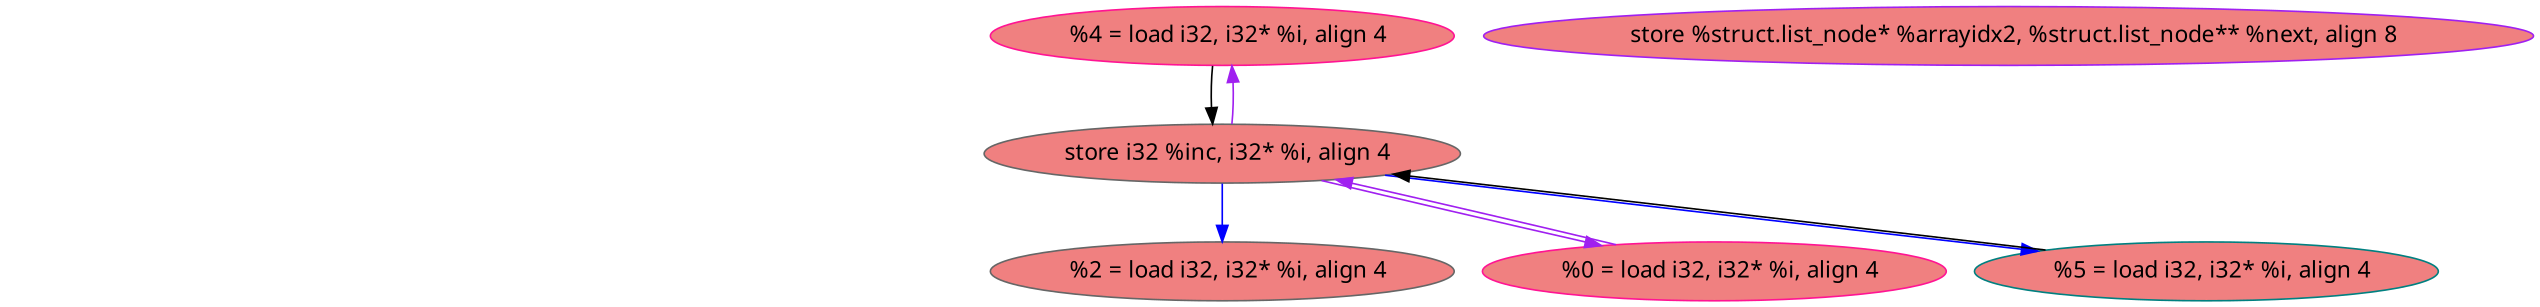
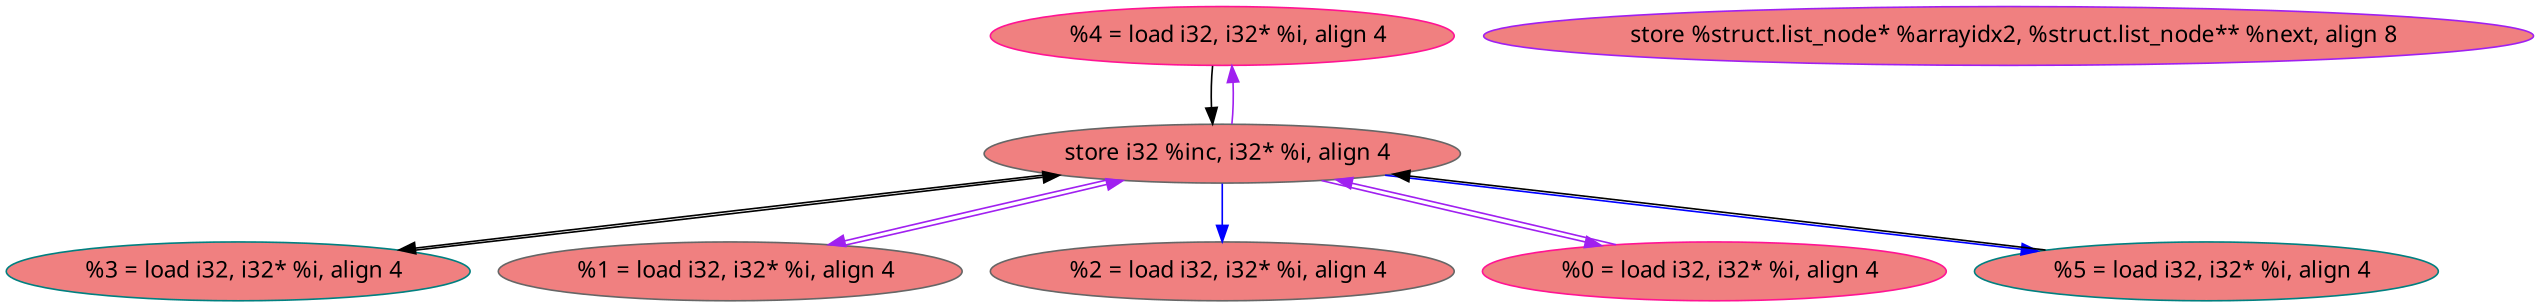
none -> (238, 271)
none -> (730, 271)
